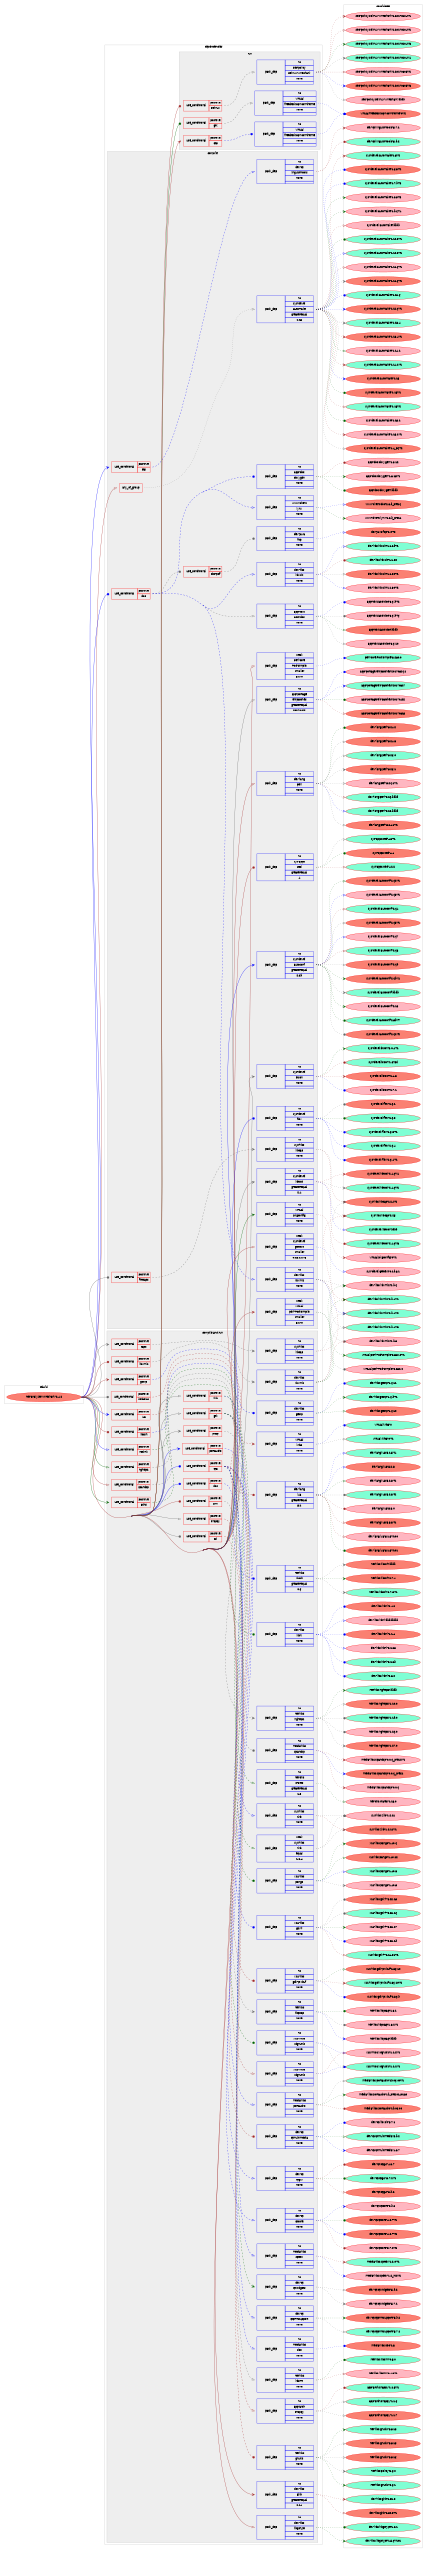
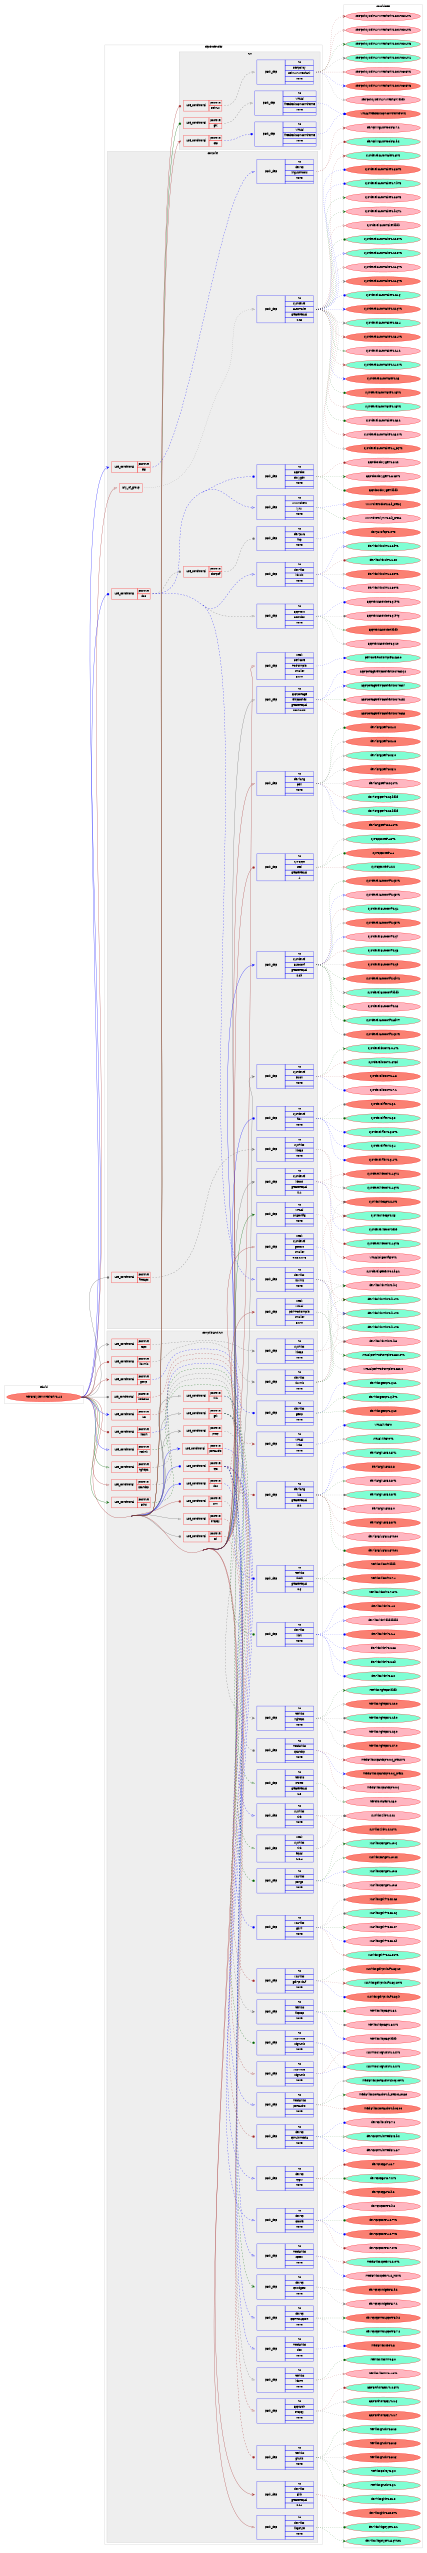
(383, 1844) -> (383, 1844)
